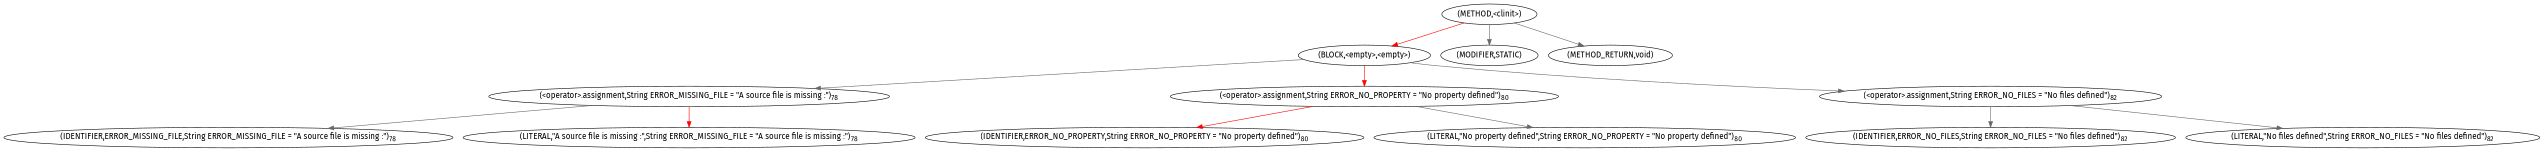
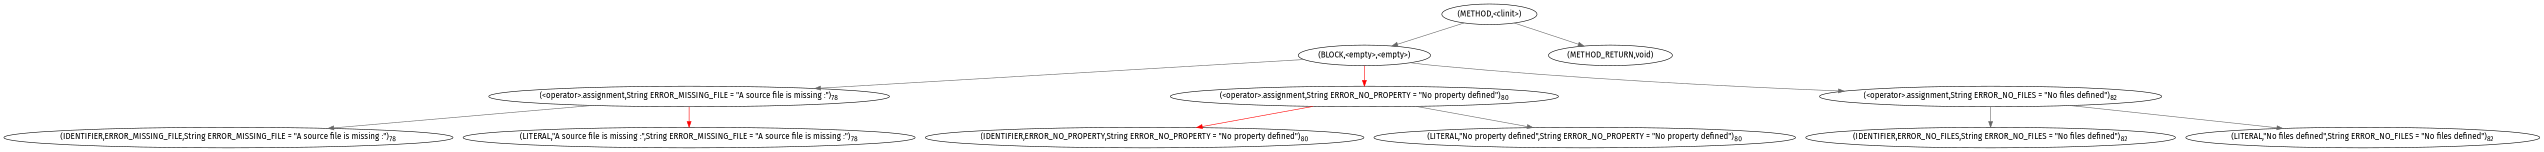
(1431, 34) -> (1431, 34)
(1489, 55) -> none
